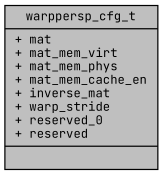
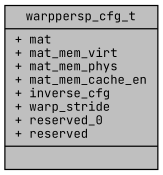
(63, 94) -> (63, 94)
